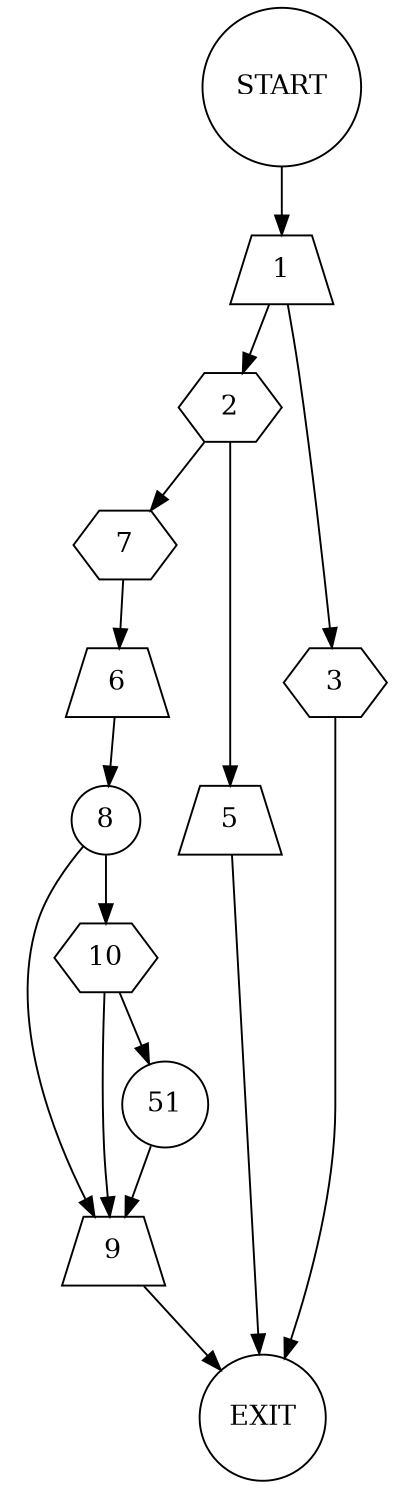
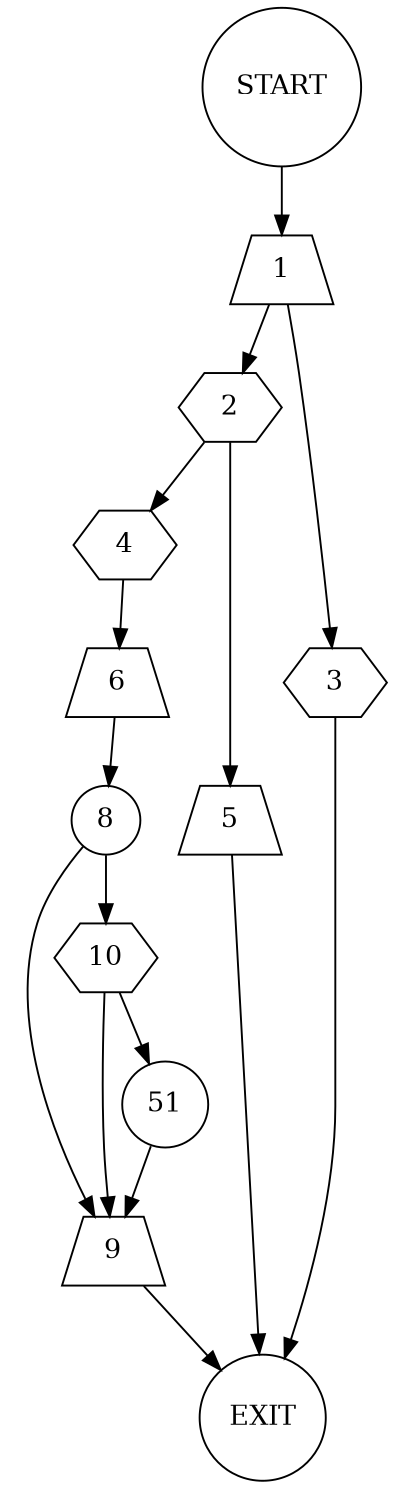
(125, 545) -> (125, 545)
